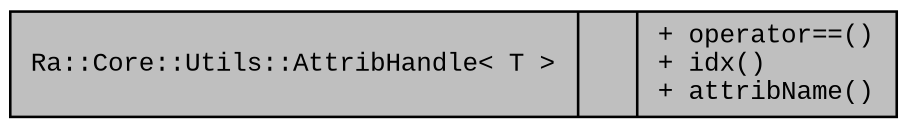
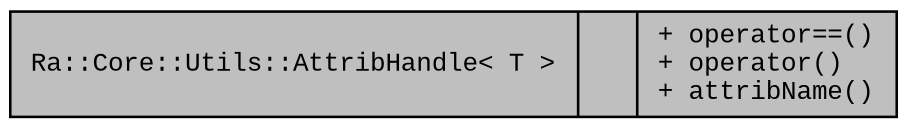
(713, 63) -> (752, 63)
